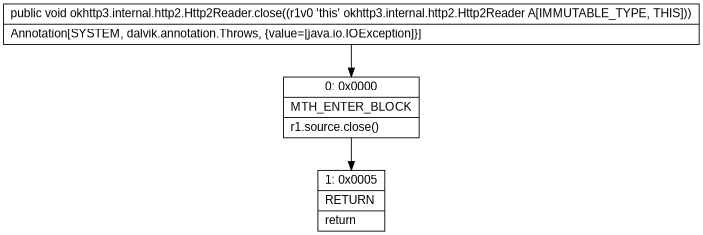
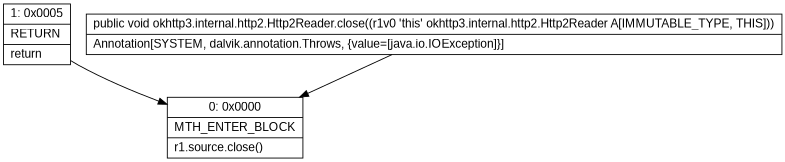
(351, 150) -> (114, 83)
